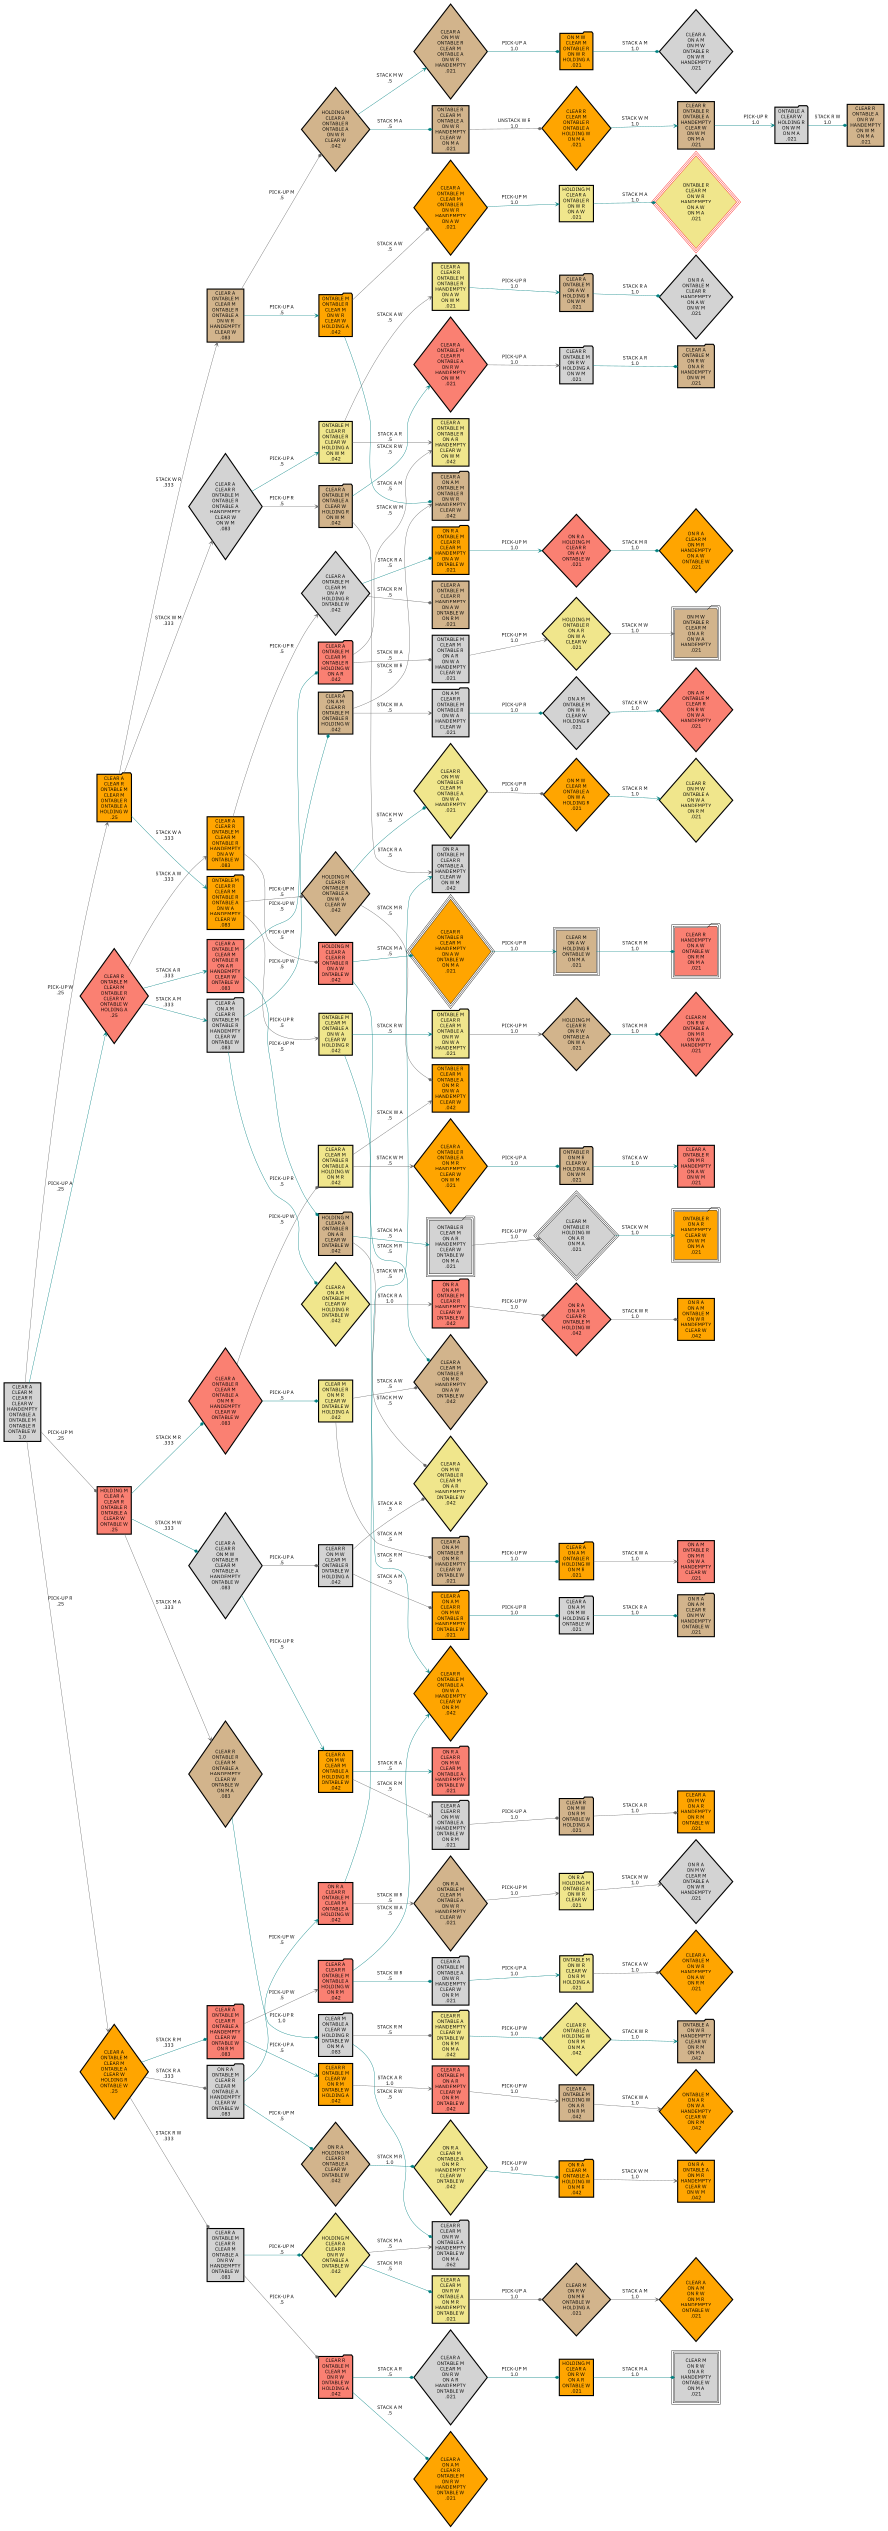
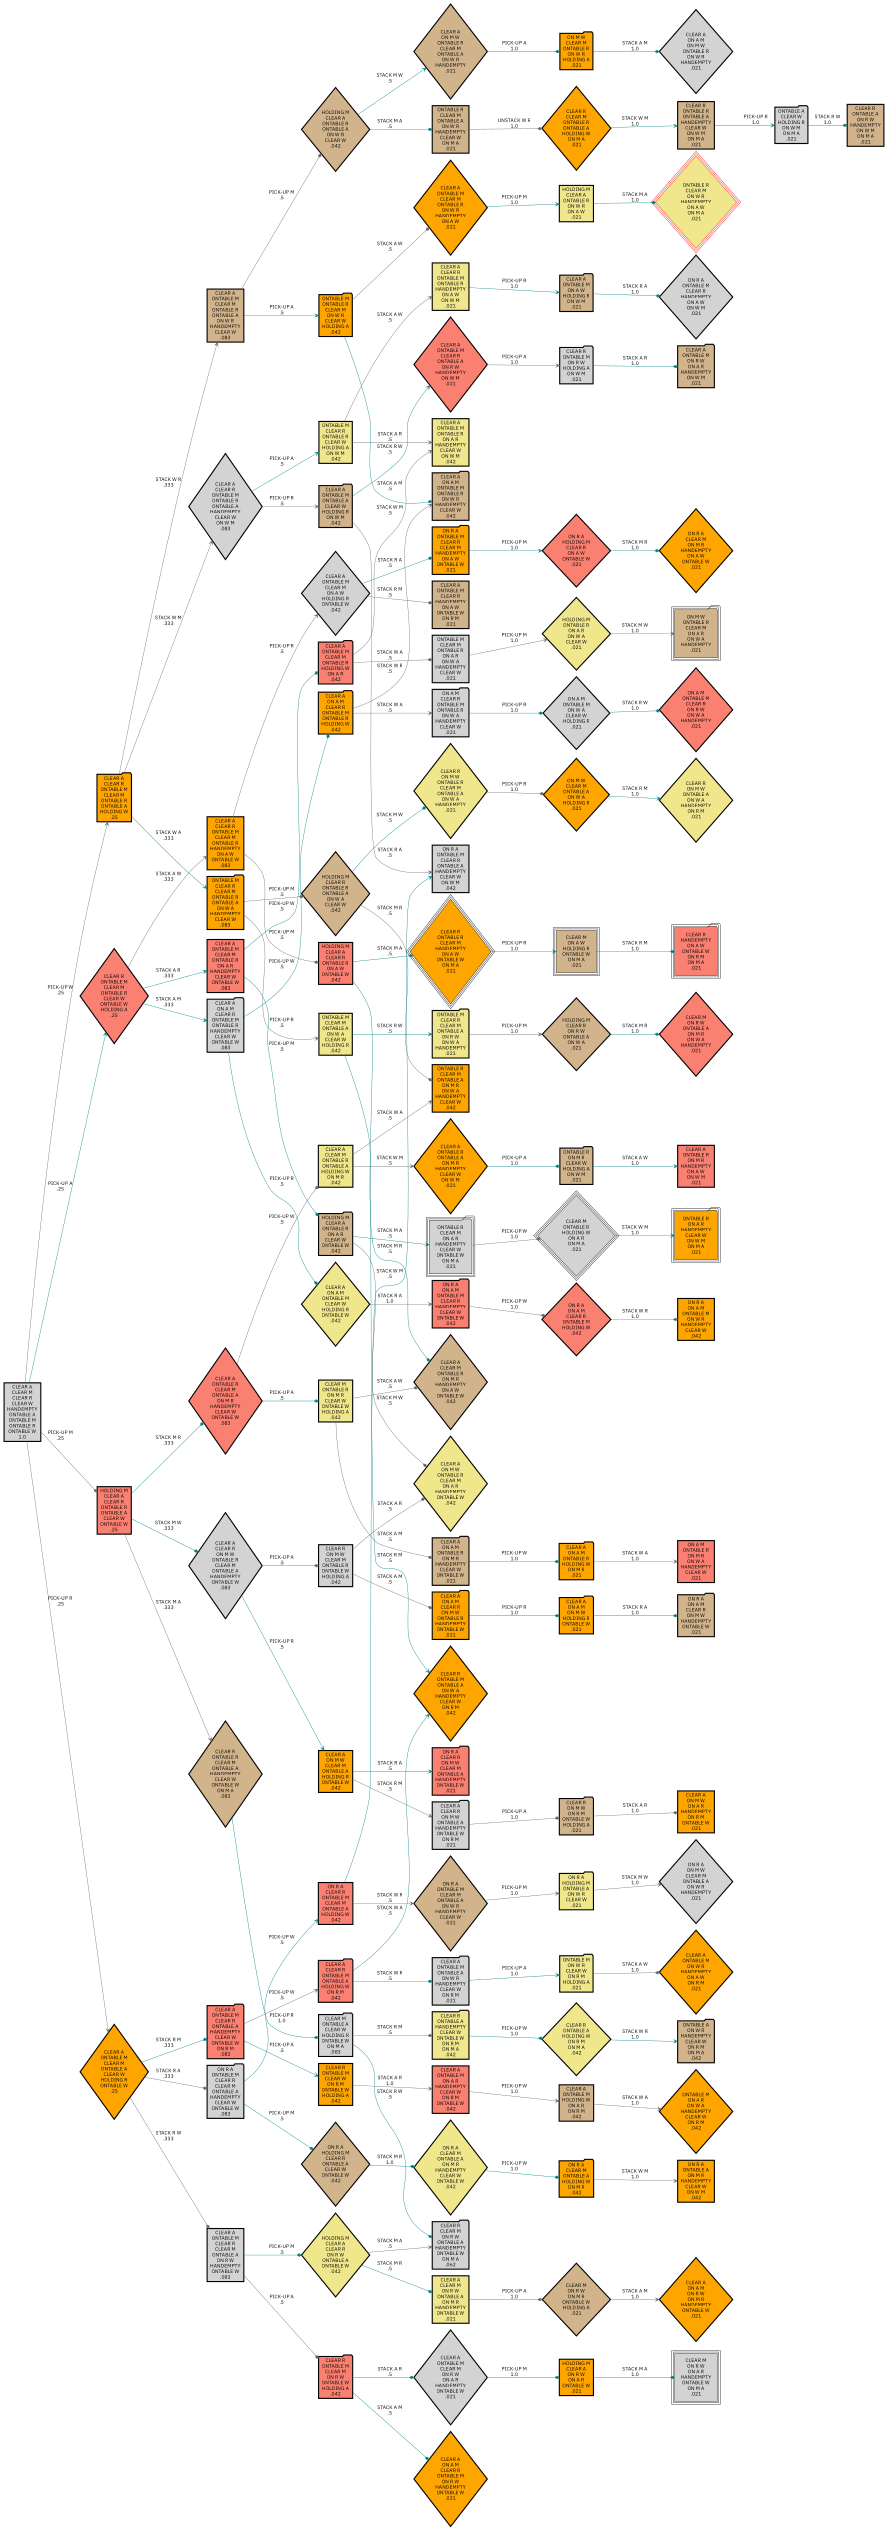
(336, 713) -> (336, 713)
(576, 1616) -> (576, 1616)
